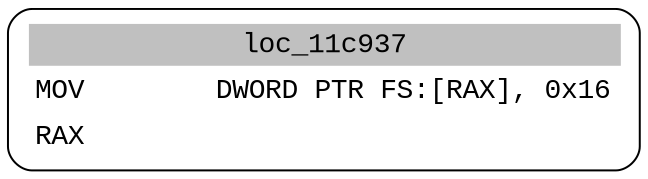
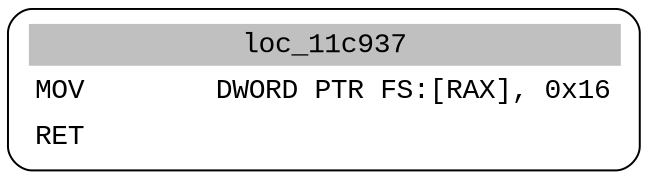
(126, 136) -> (126, 136)
